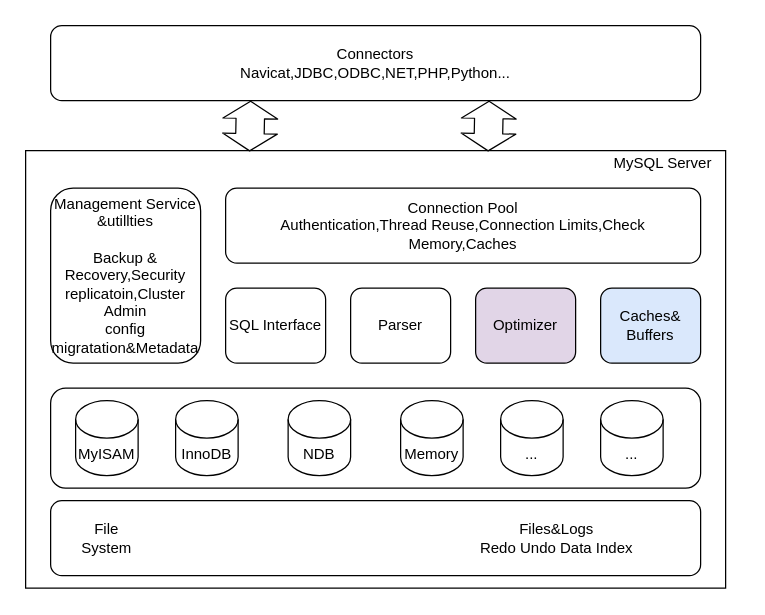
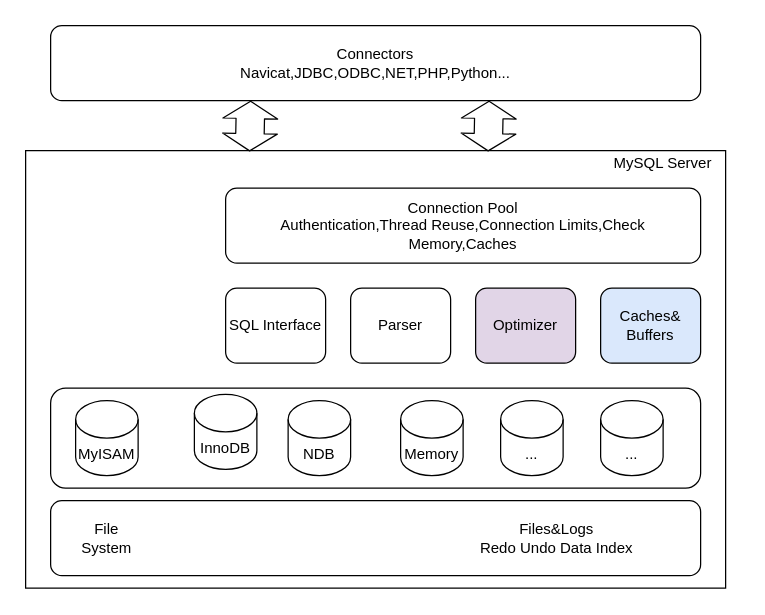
(126, 276) -> none
(207, 438) -> (226, 432)
